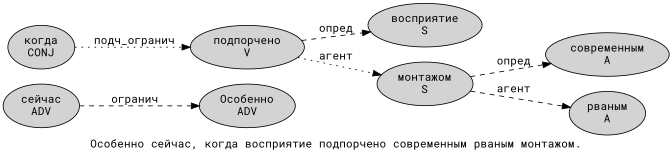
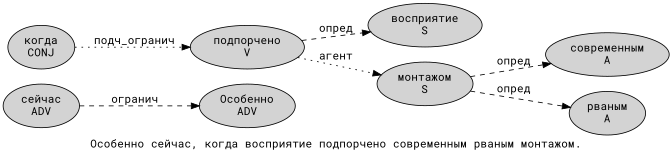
(514, 89) -> (514, 89)
